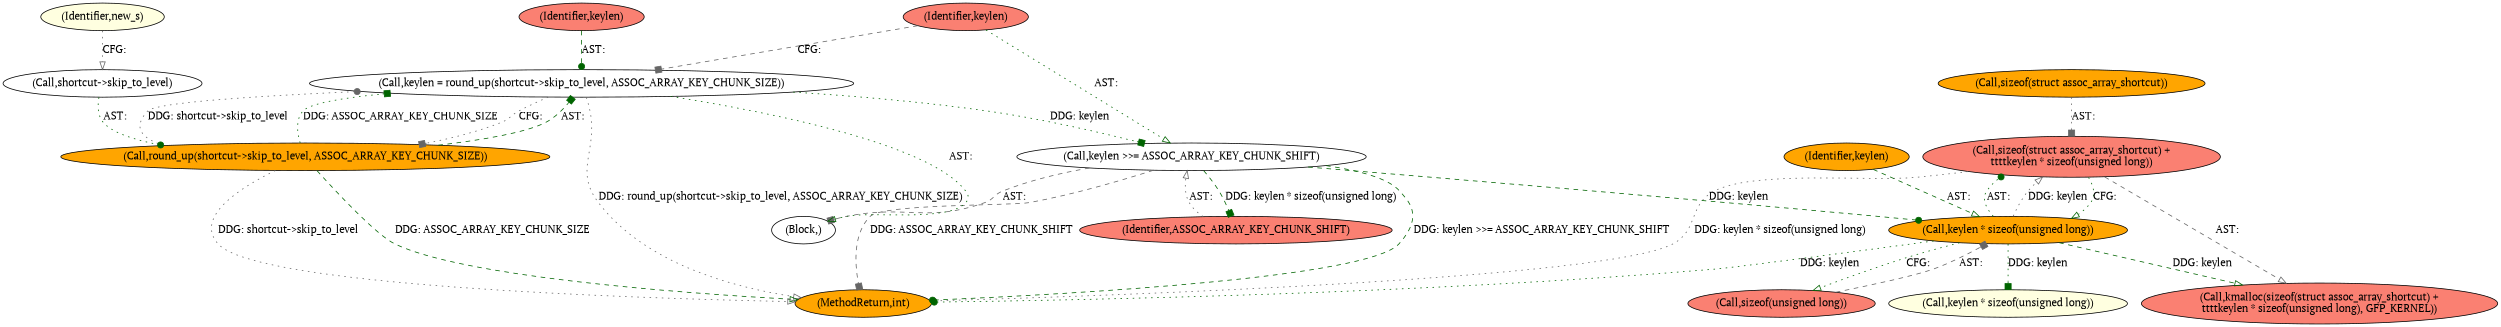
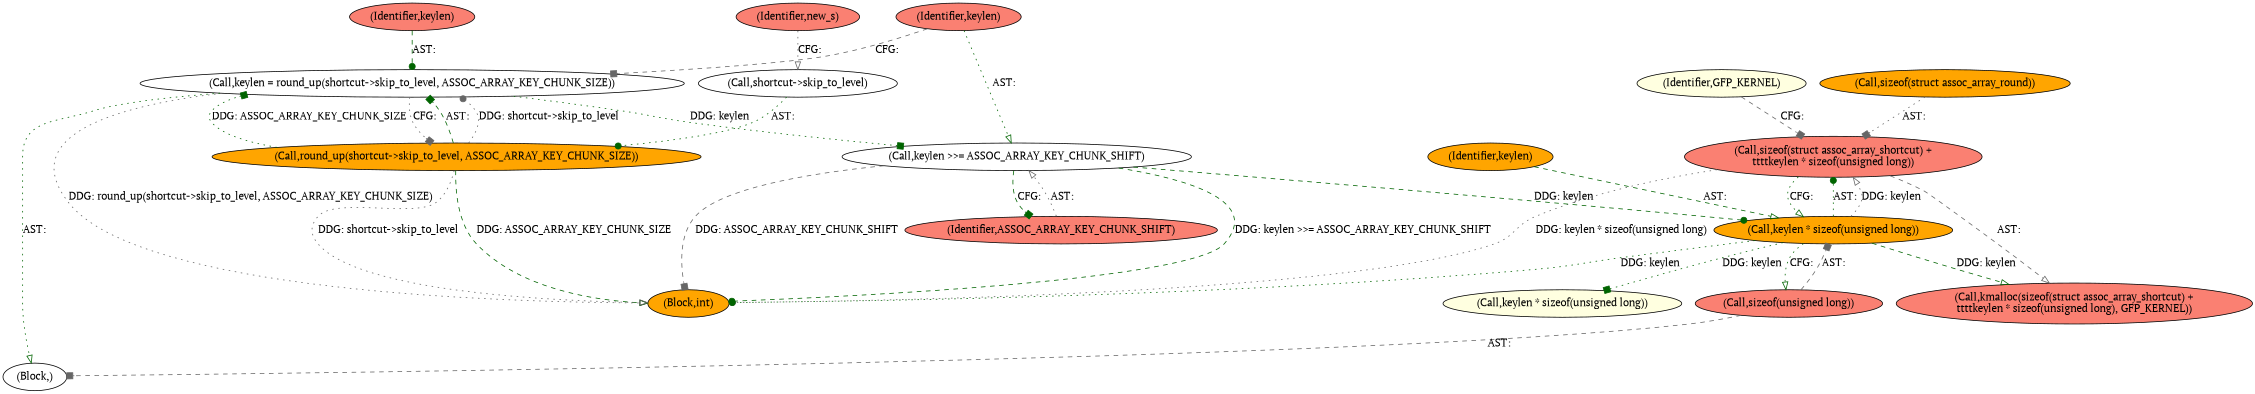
(103, 17) -> (798, 17)
none -> (1722, 83)
(2072, 83) -> (1945, 83)
(1311, 197) -> (1031, 197)
(990, 200) -> (909, 361)
(863, 304) -> (688, 304)
